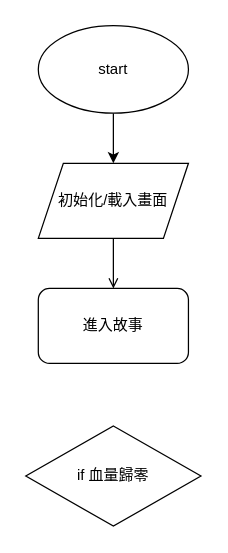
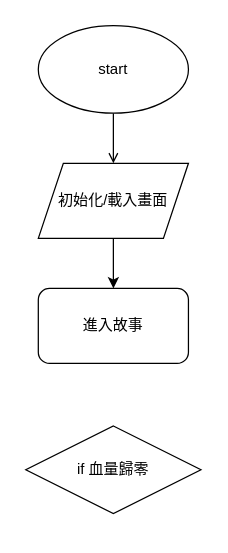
(113, 153) -> (113, 155)
(113, 281) -> (113, 278)
(113, 476) -> (113, 469)
